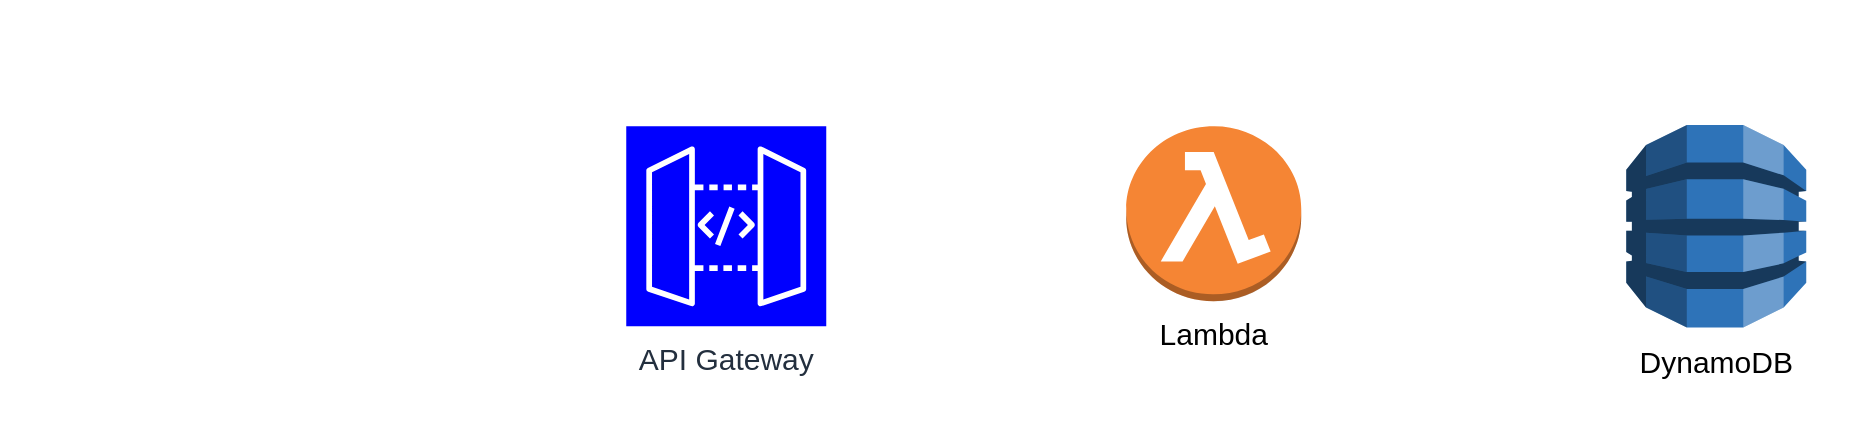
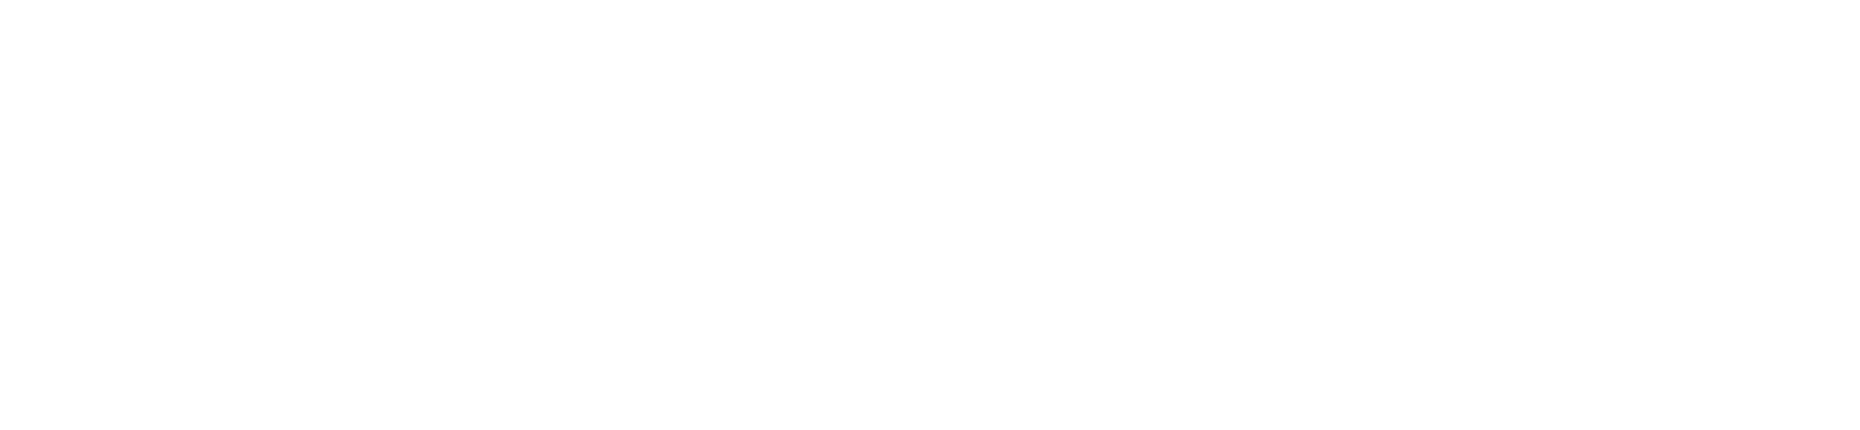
(1214, 214) -> none
(726, 226) -> none
(1716, 226) -> none
